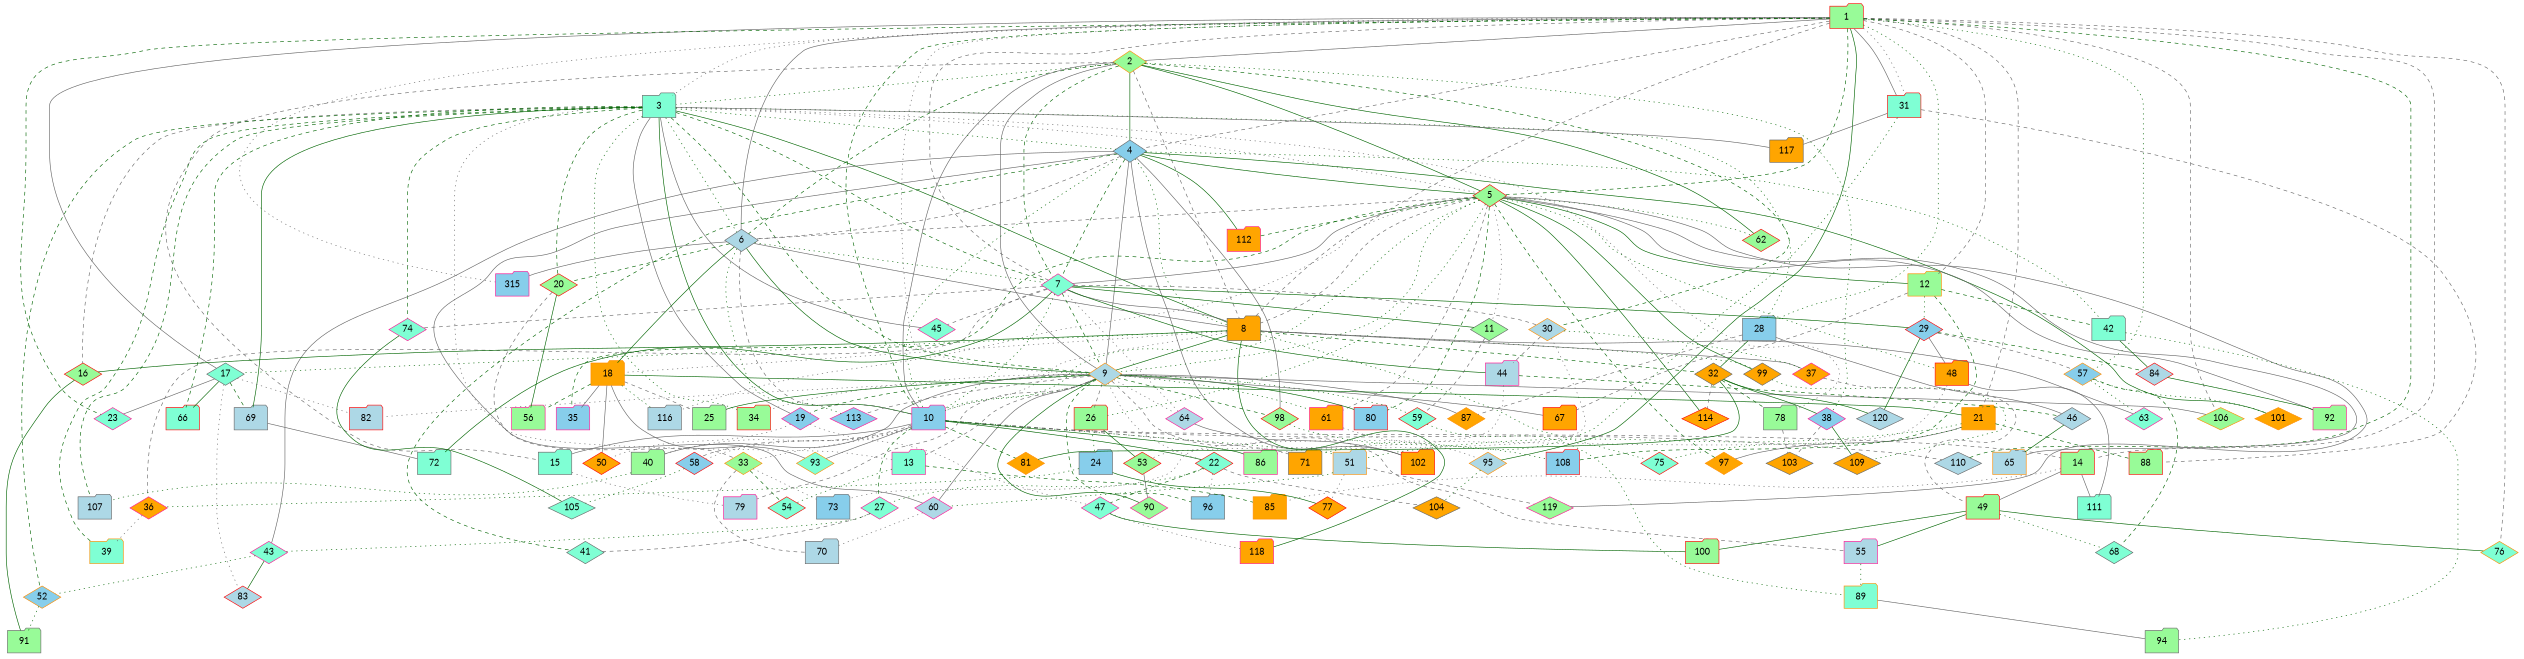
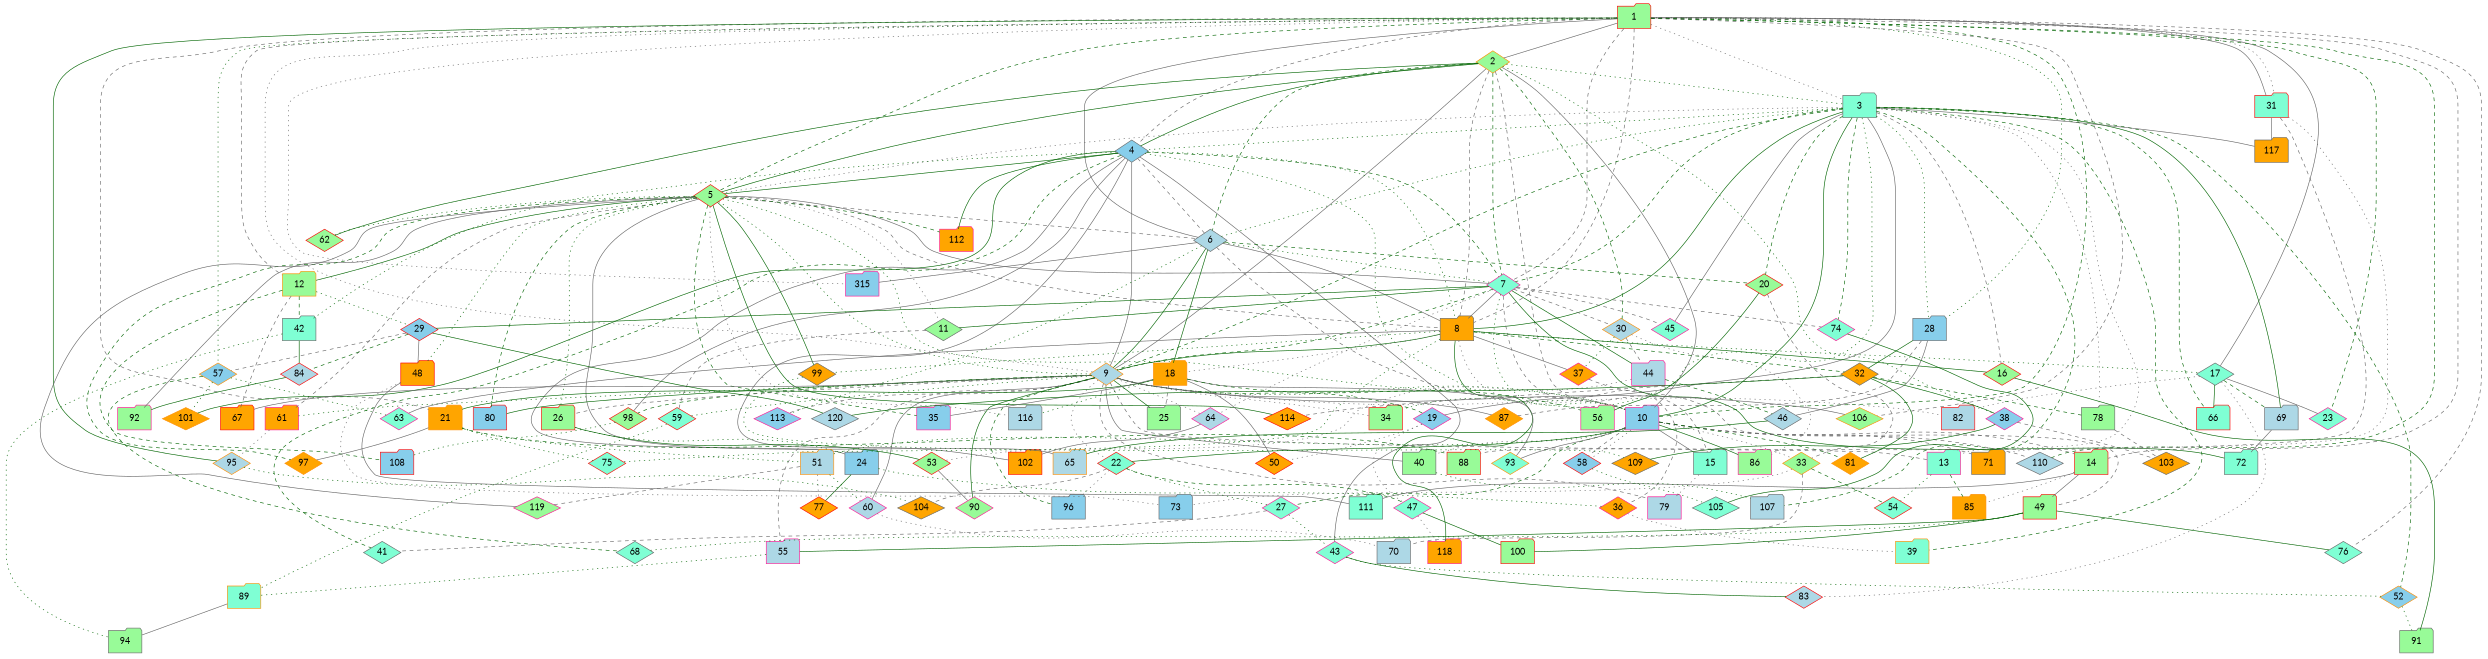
(490, 273) -> (683, 346)
(1614, 411) -> (2363, 433)
(2499, 553) -> (2343, 553)
